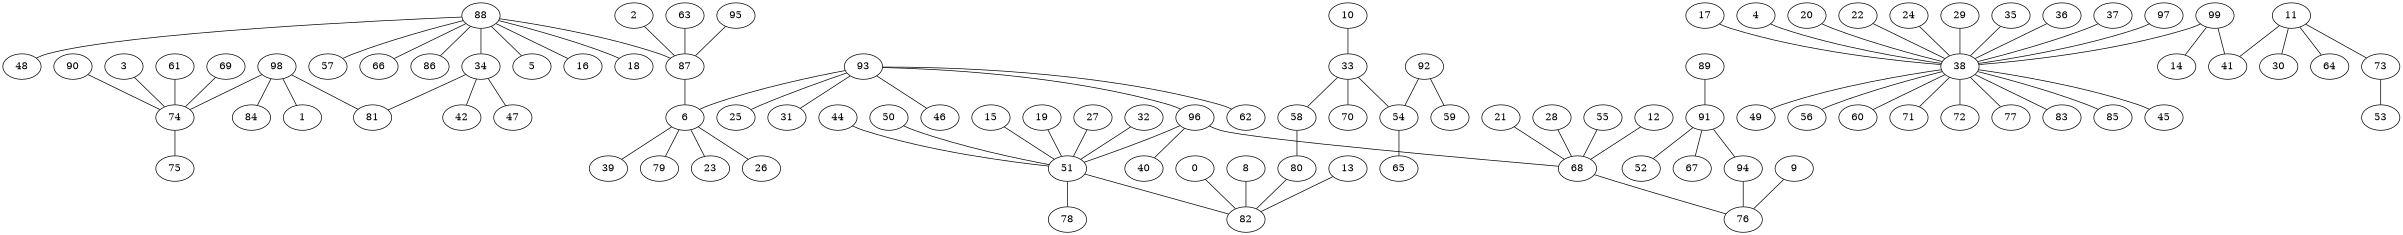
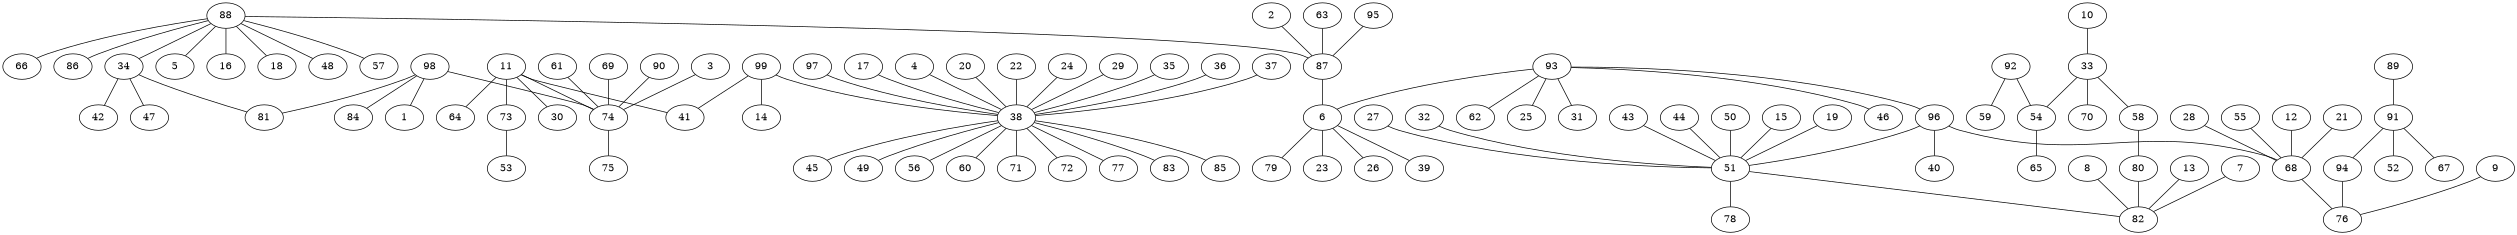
none -> (557, 92)
none -> (1628, 118)
(1195, 169) -> (2240, 169)
